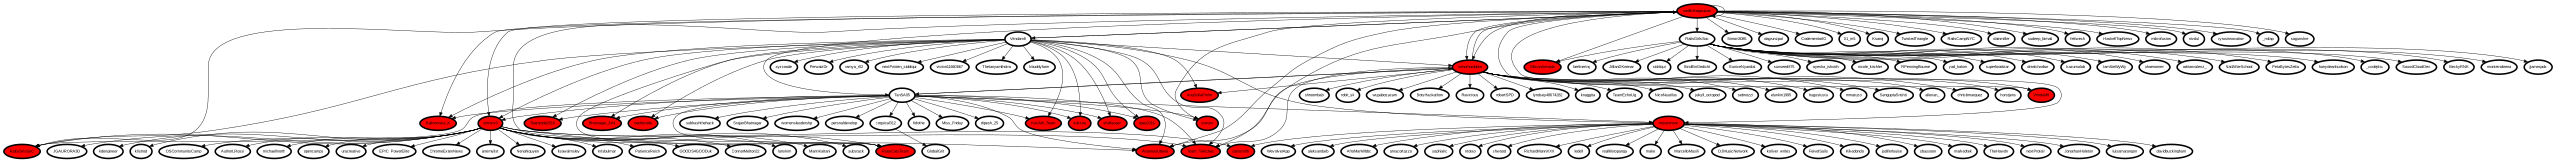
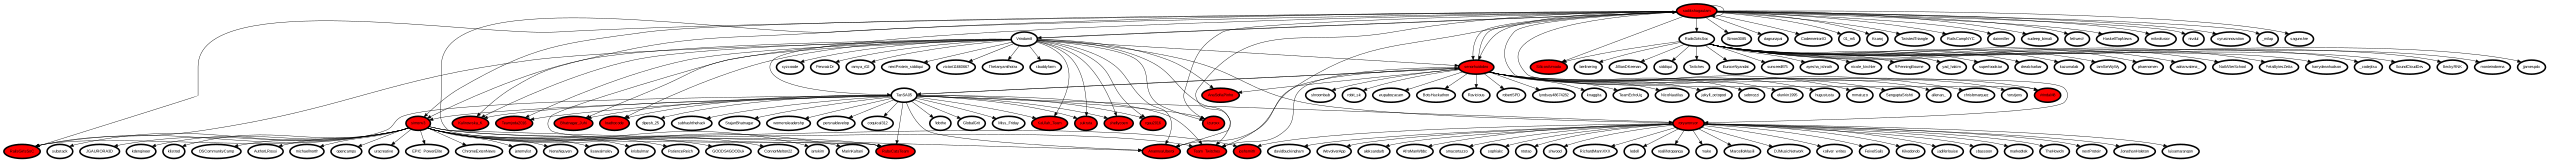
(1697, 67) -> (1697, 67)
(911, 138) -> (936, 108)
